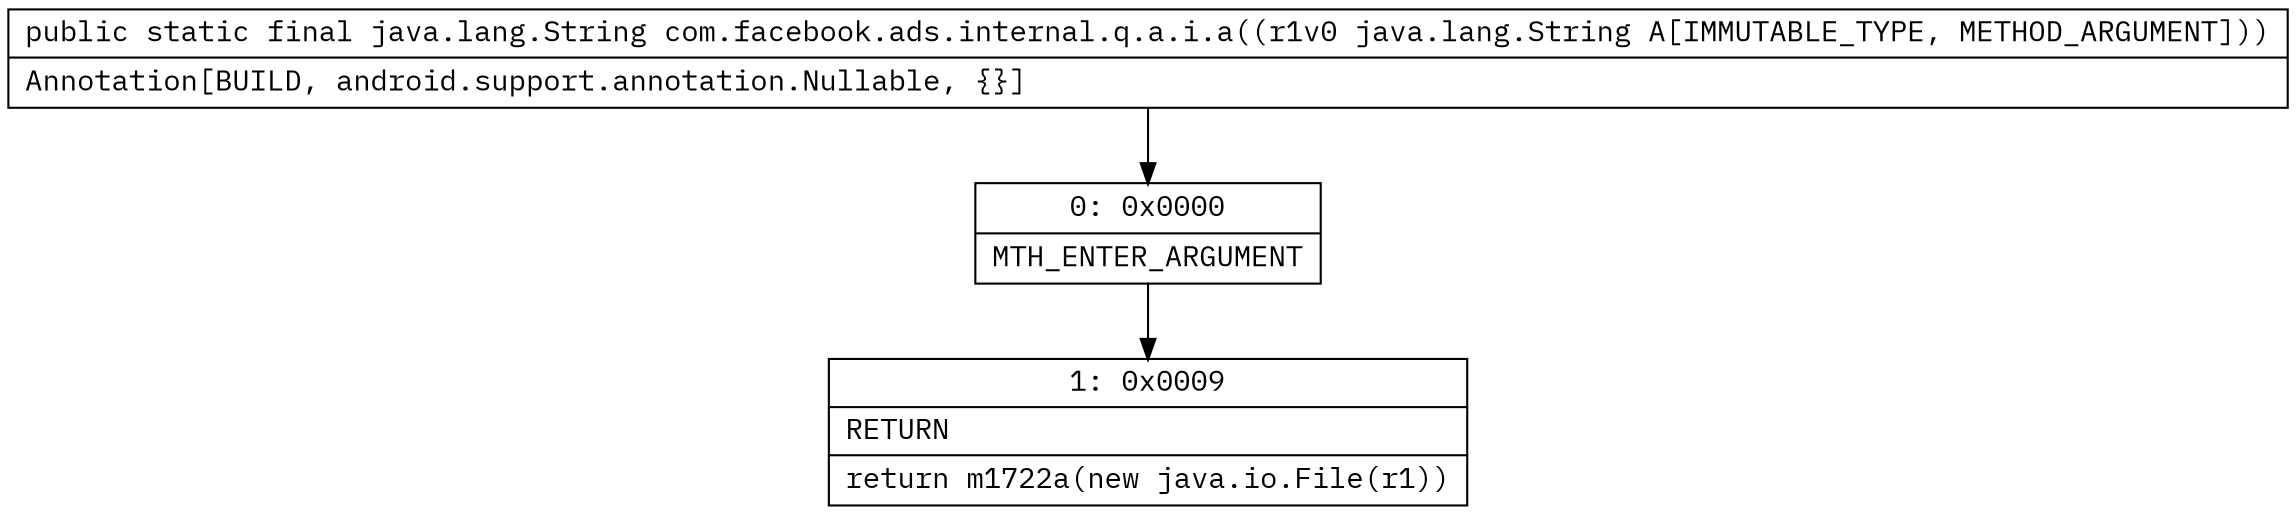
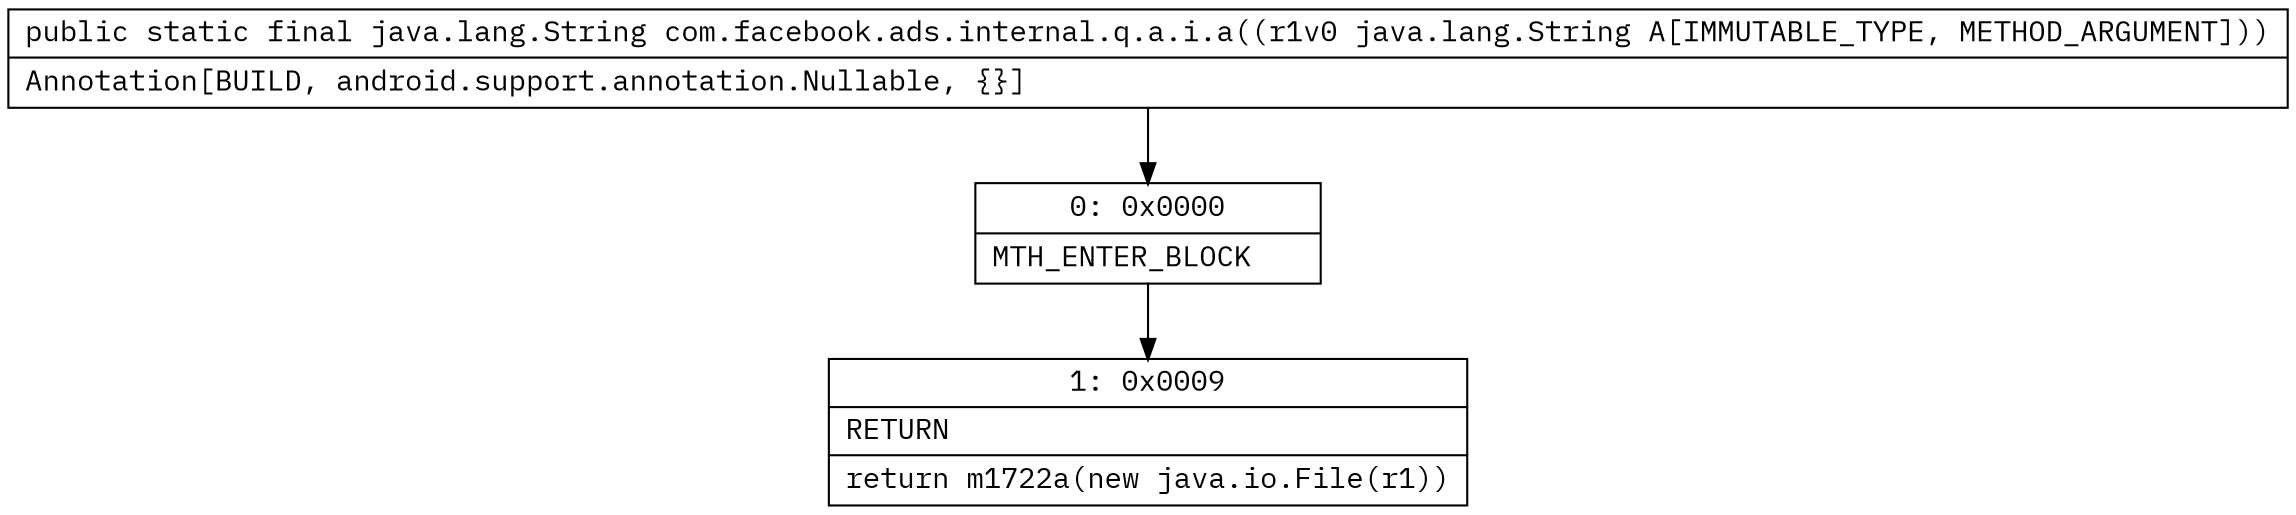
(1148, 257) -> (1122, 257)
